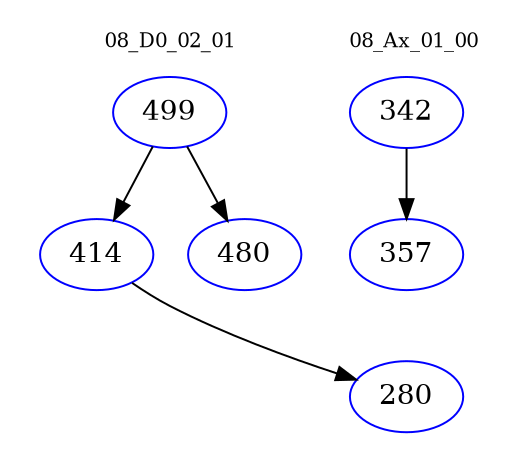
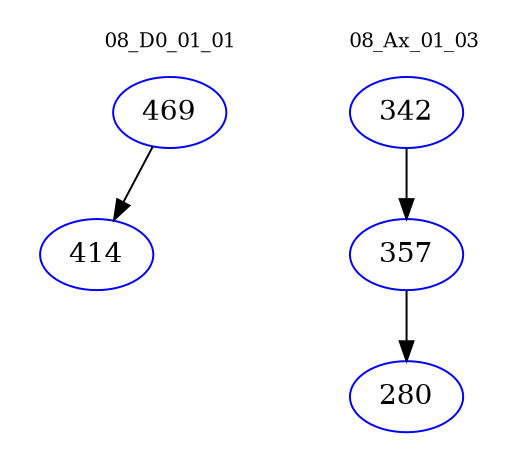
(171, 42) -> (171, 42)
(414, 42) -> (414, 42)
(170, 112) -> (170, 112)
(245, 255) -> none
(232, 335) -> (407, 316)
